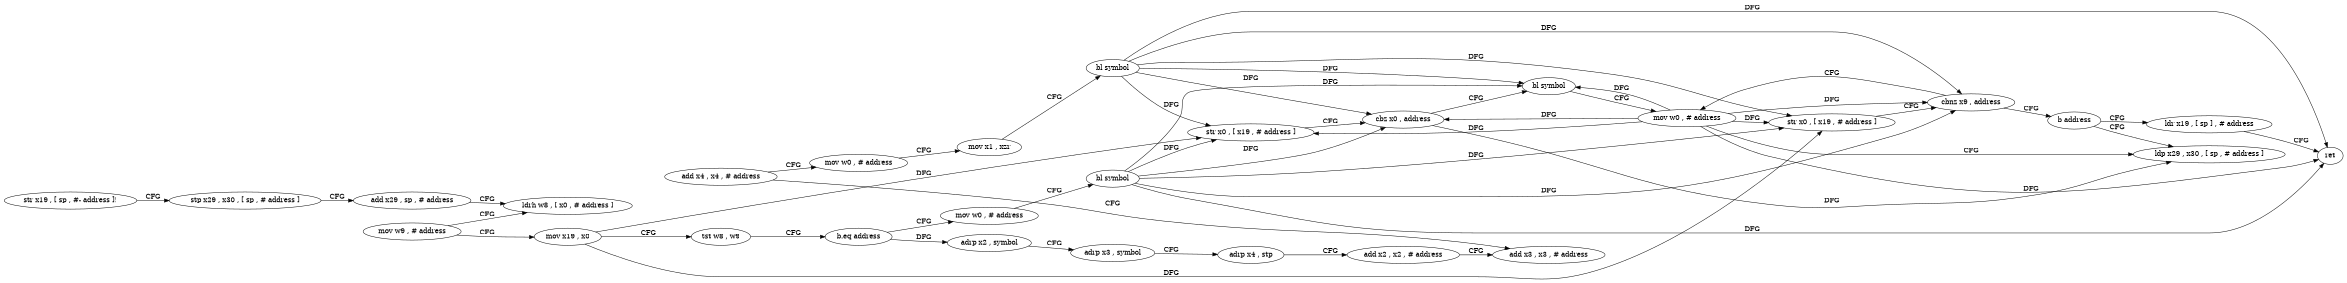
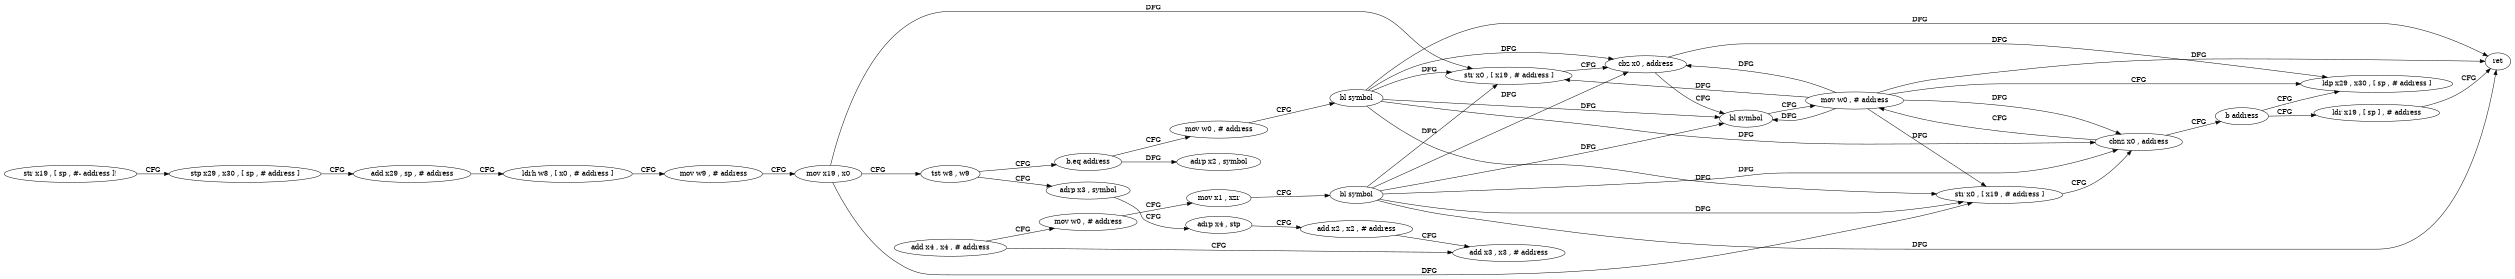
(1971, 102) -> (2139, 142)
(485, 219) -> (646, 174)
(1049, 248) -> (1012, 181)
